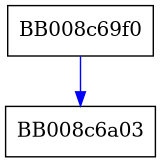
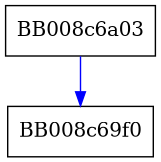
(80, 74) -> (80, 74)
